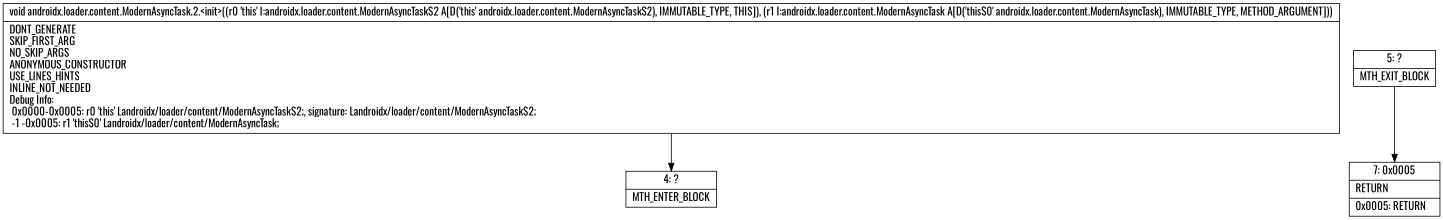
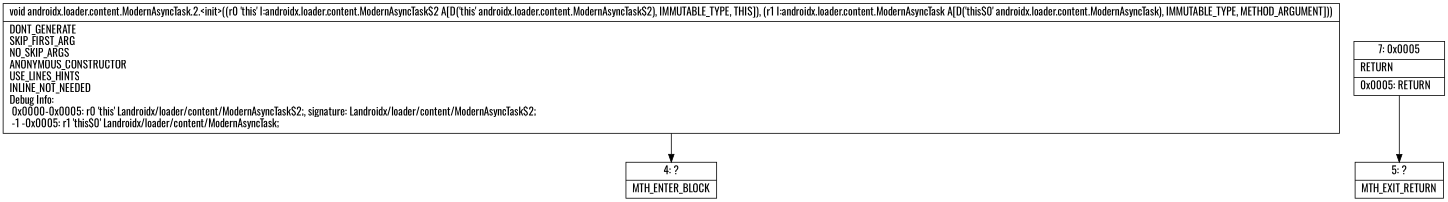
(1395, 77) -> (1399, 189)
(1395, 120) -> (1399, 125)
